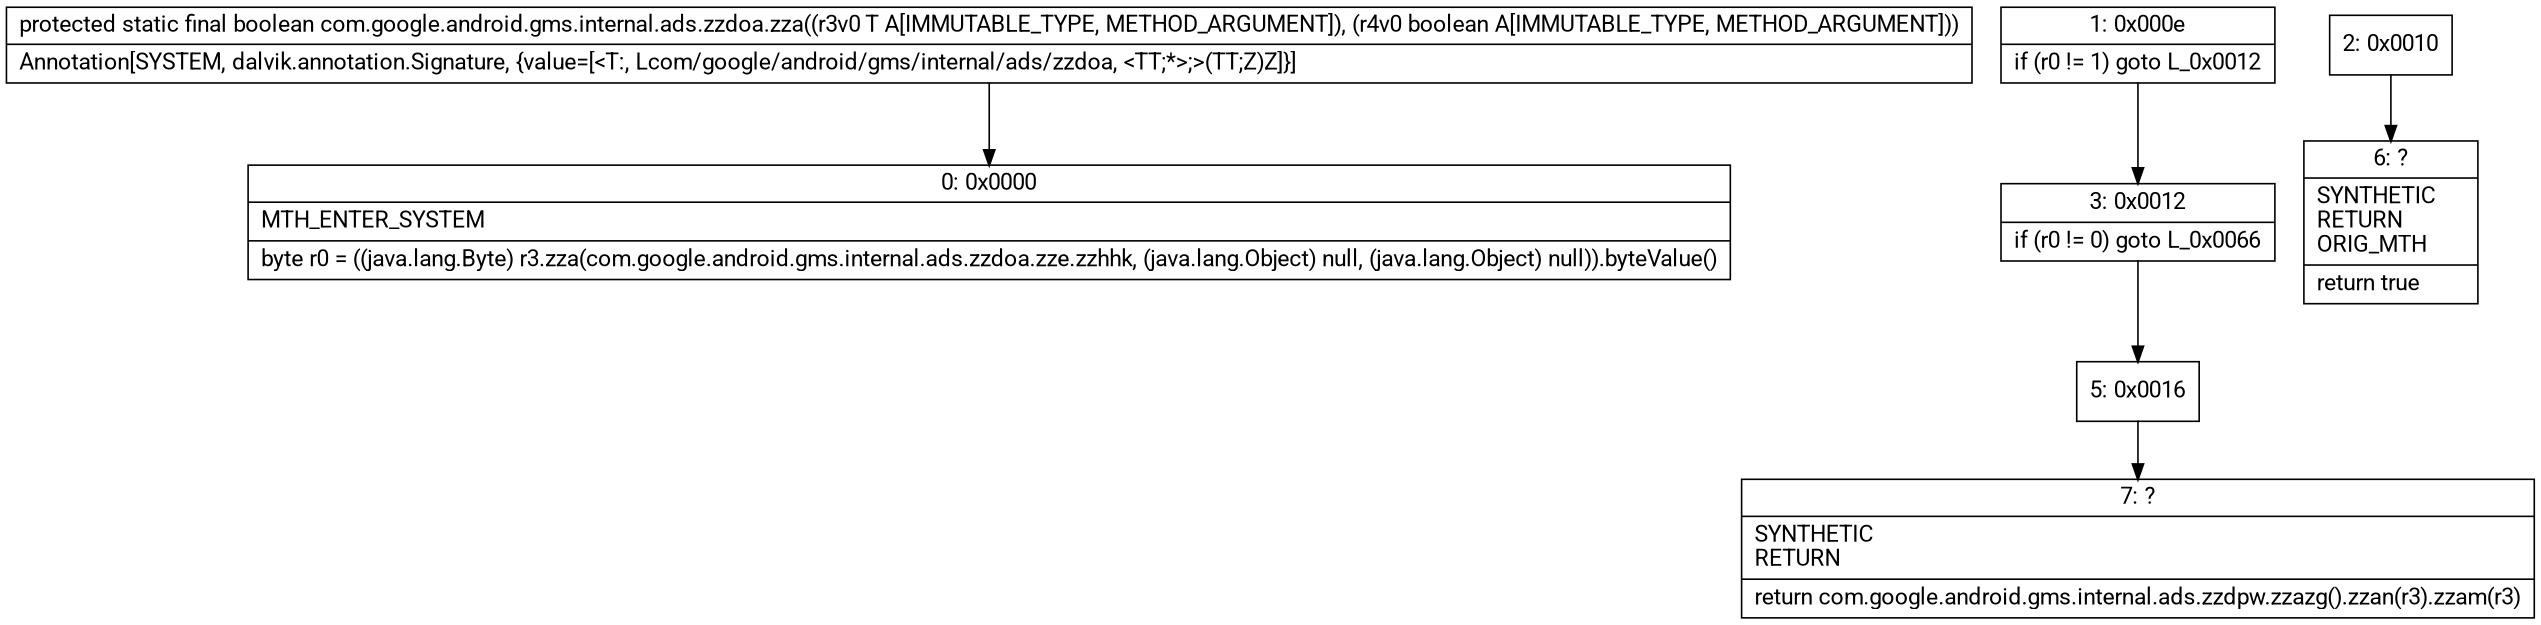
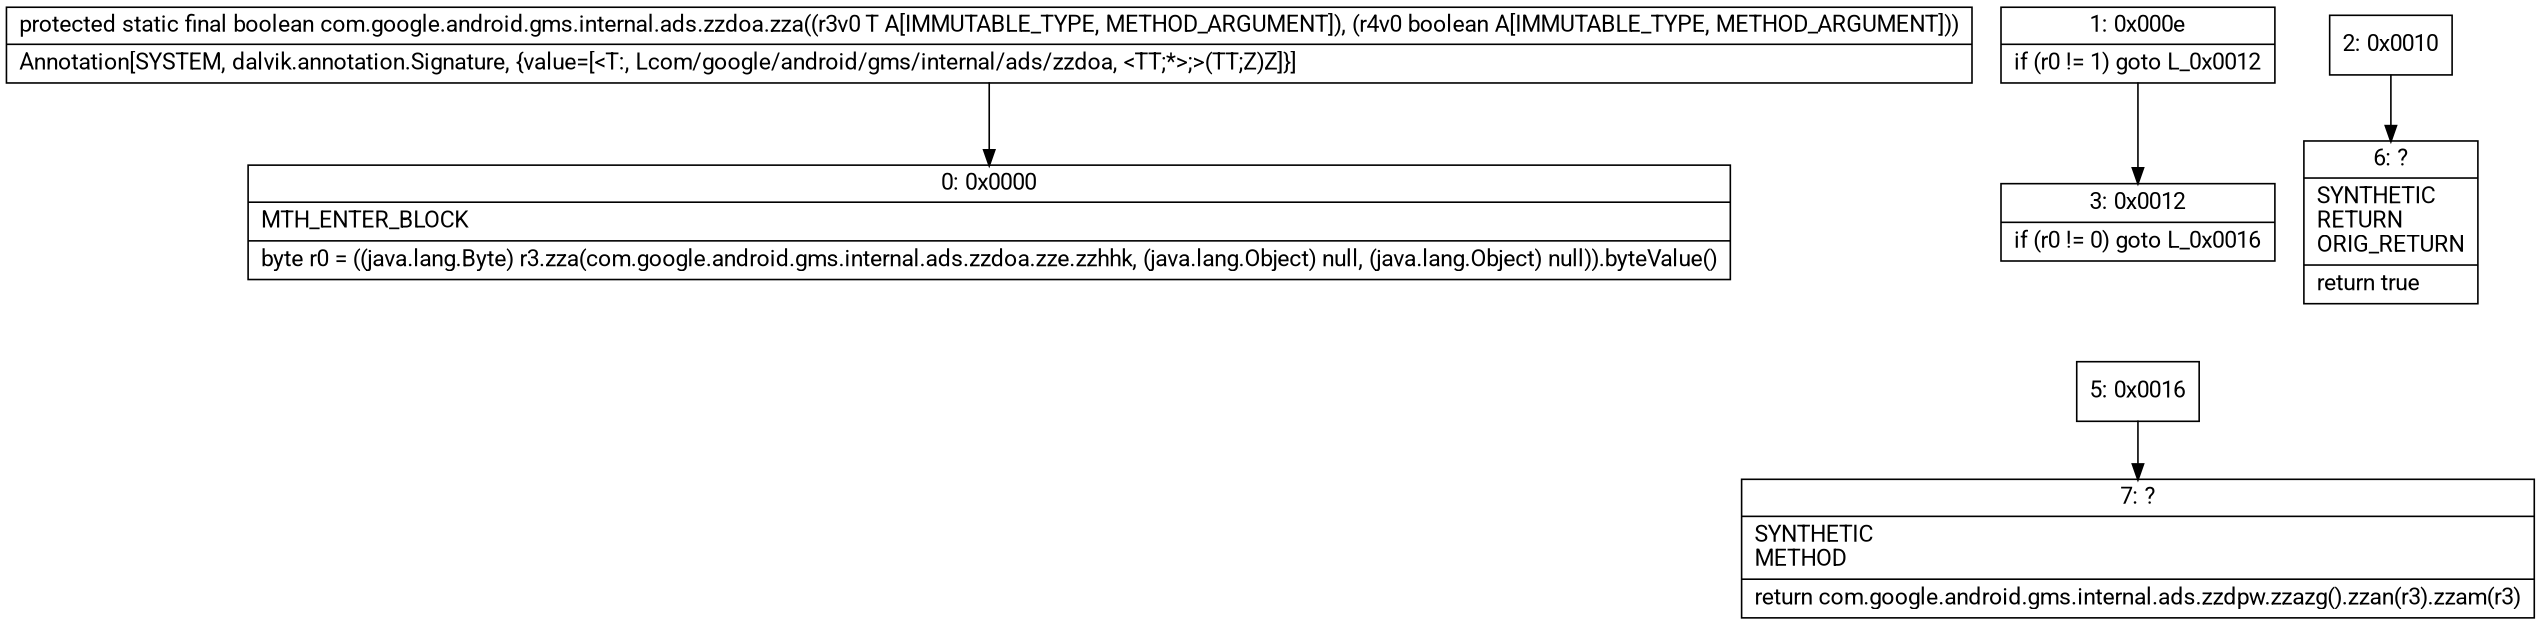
(373, 221) -> (366, 221)
(2138, 241) -> (2138, 241)
(2372, 245) -> (2391, 245)
(2138, 303) -> none
(1798, 559) -> (1801, 559)
